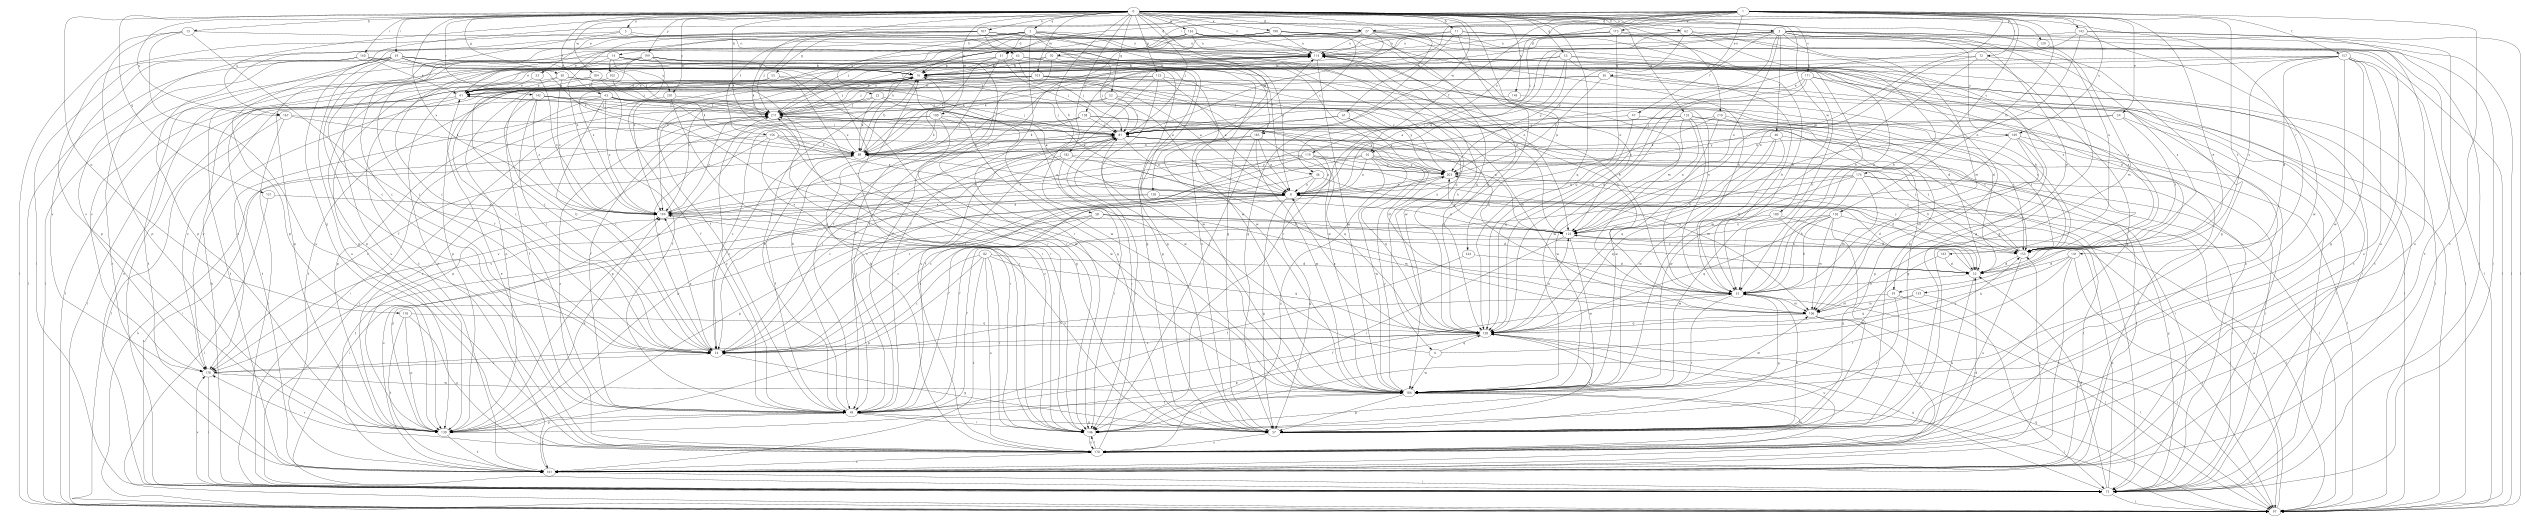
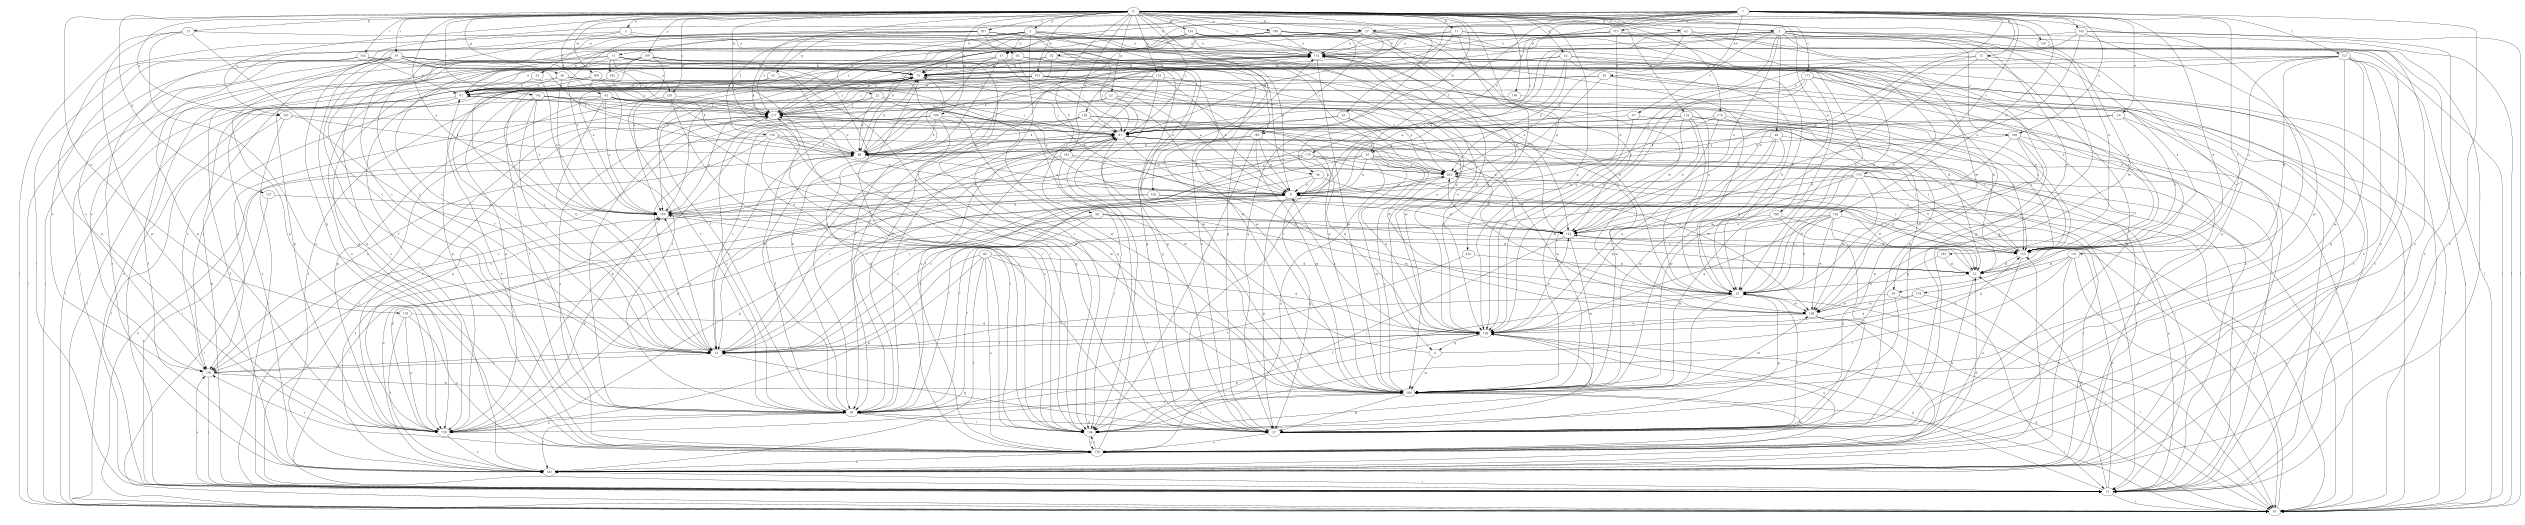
(2471, 87) -> (118, 464)
(422, 125) -> none
none -> (1461, 206)
(1459, 344) -> (1456, 341)
